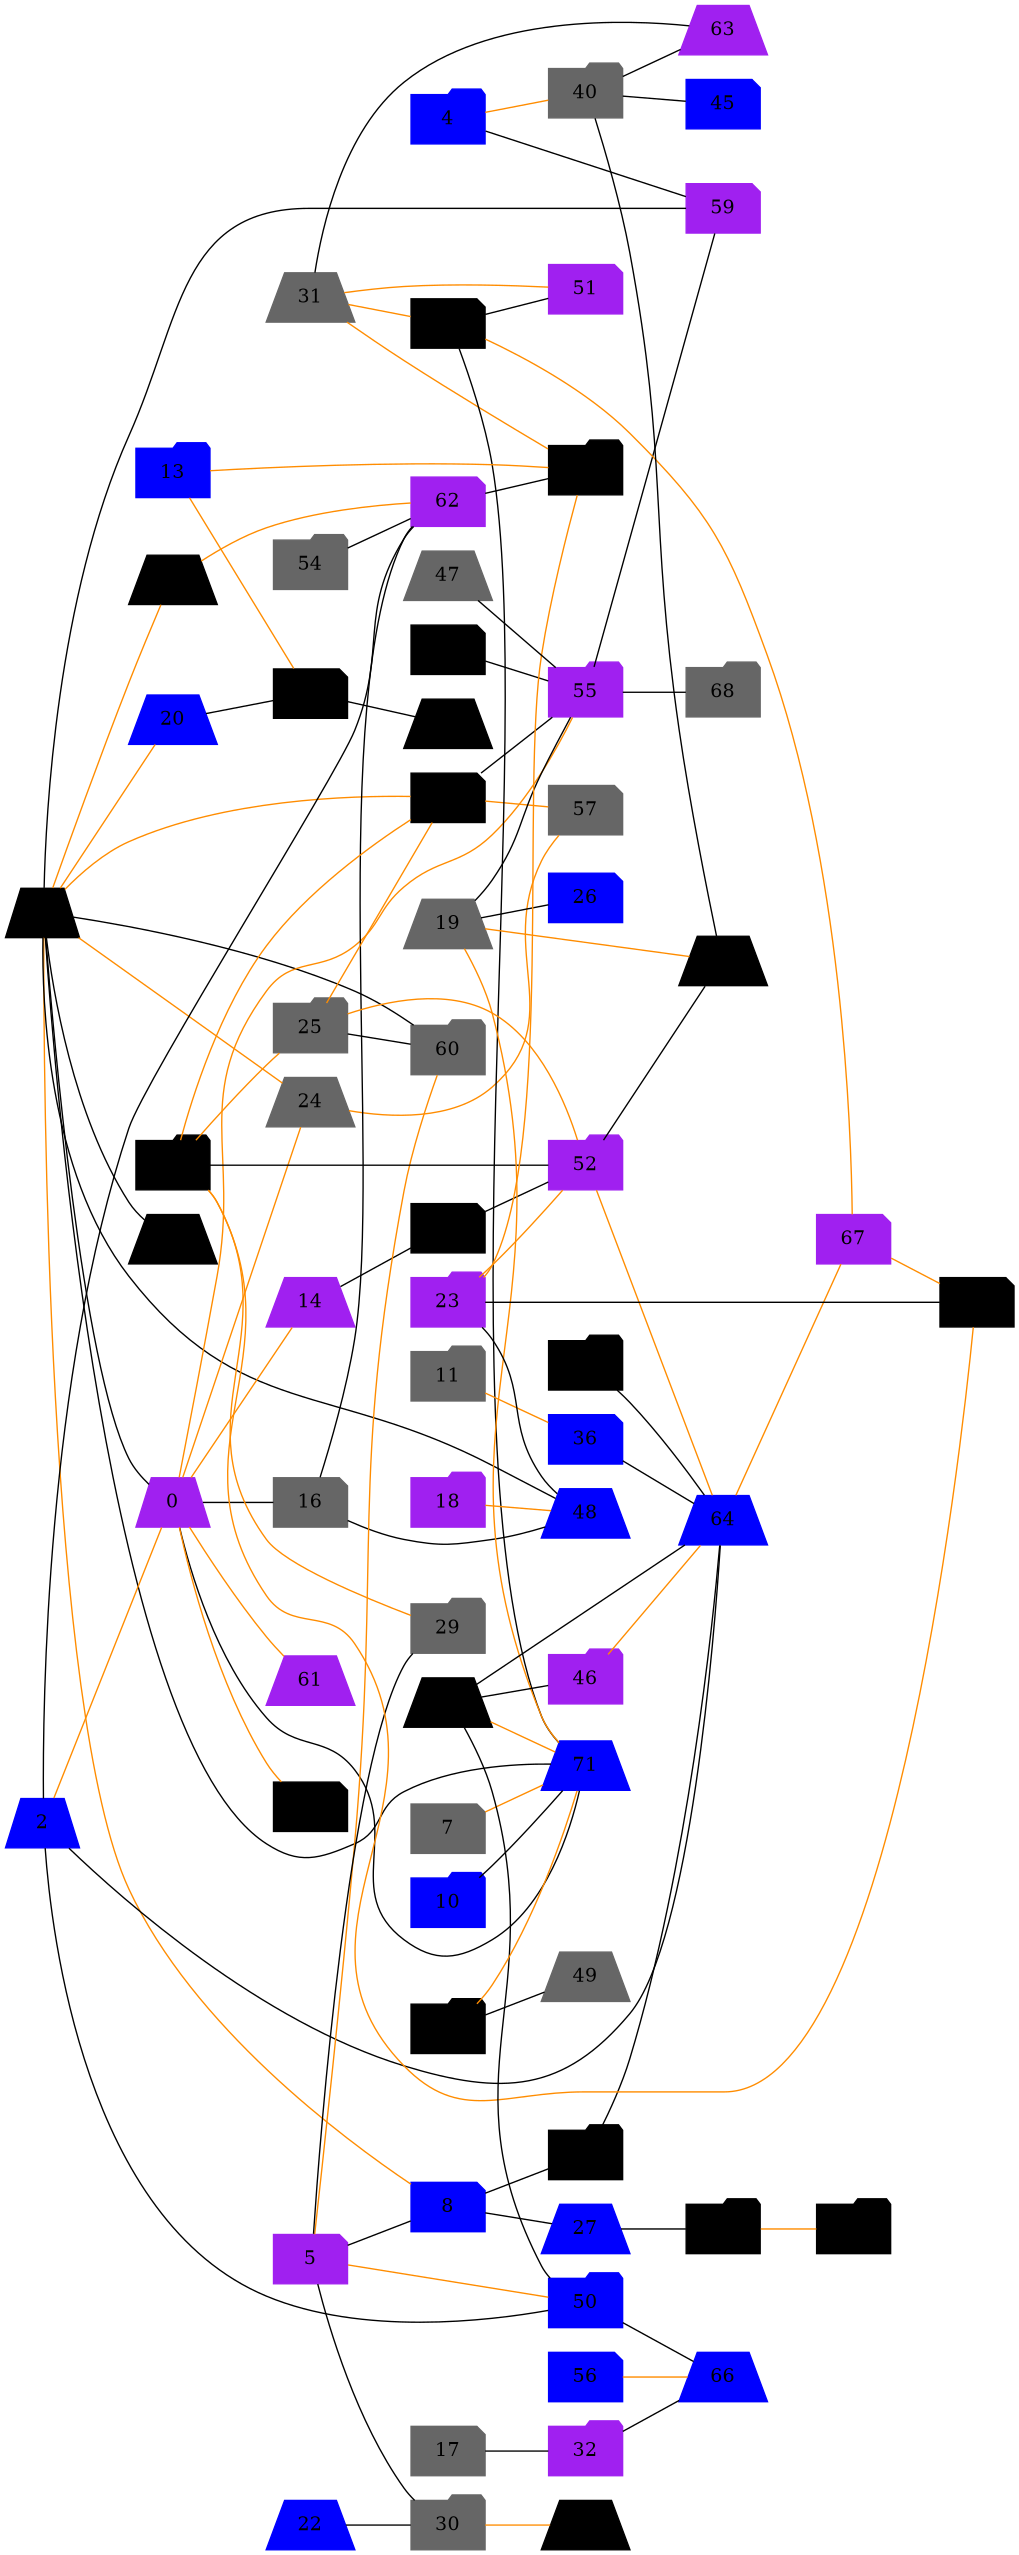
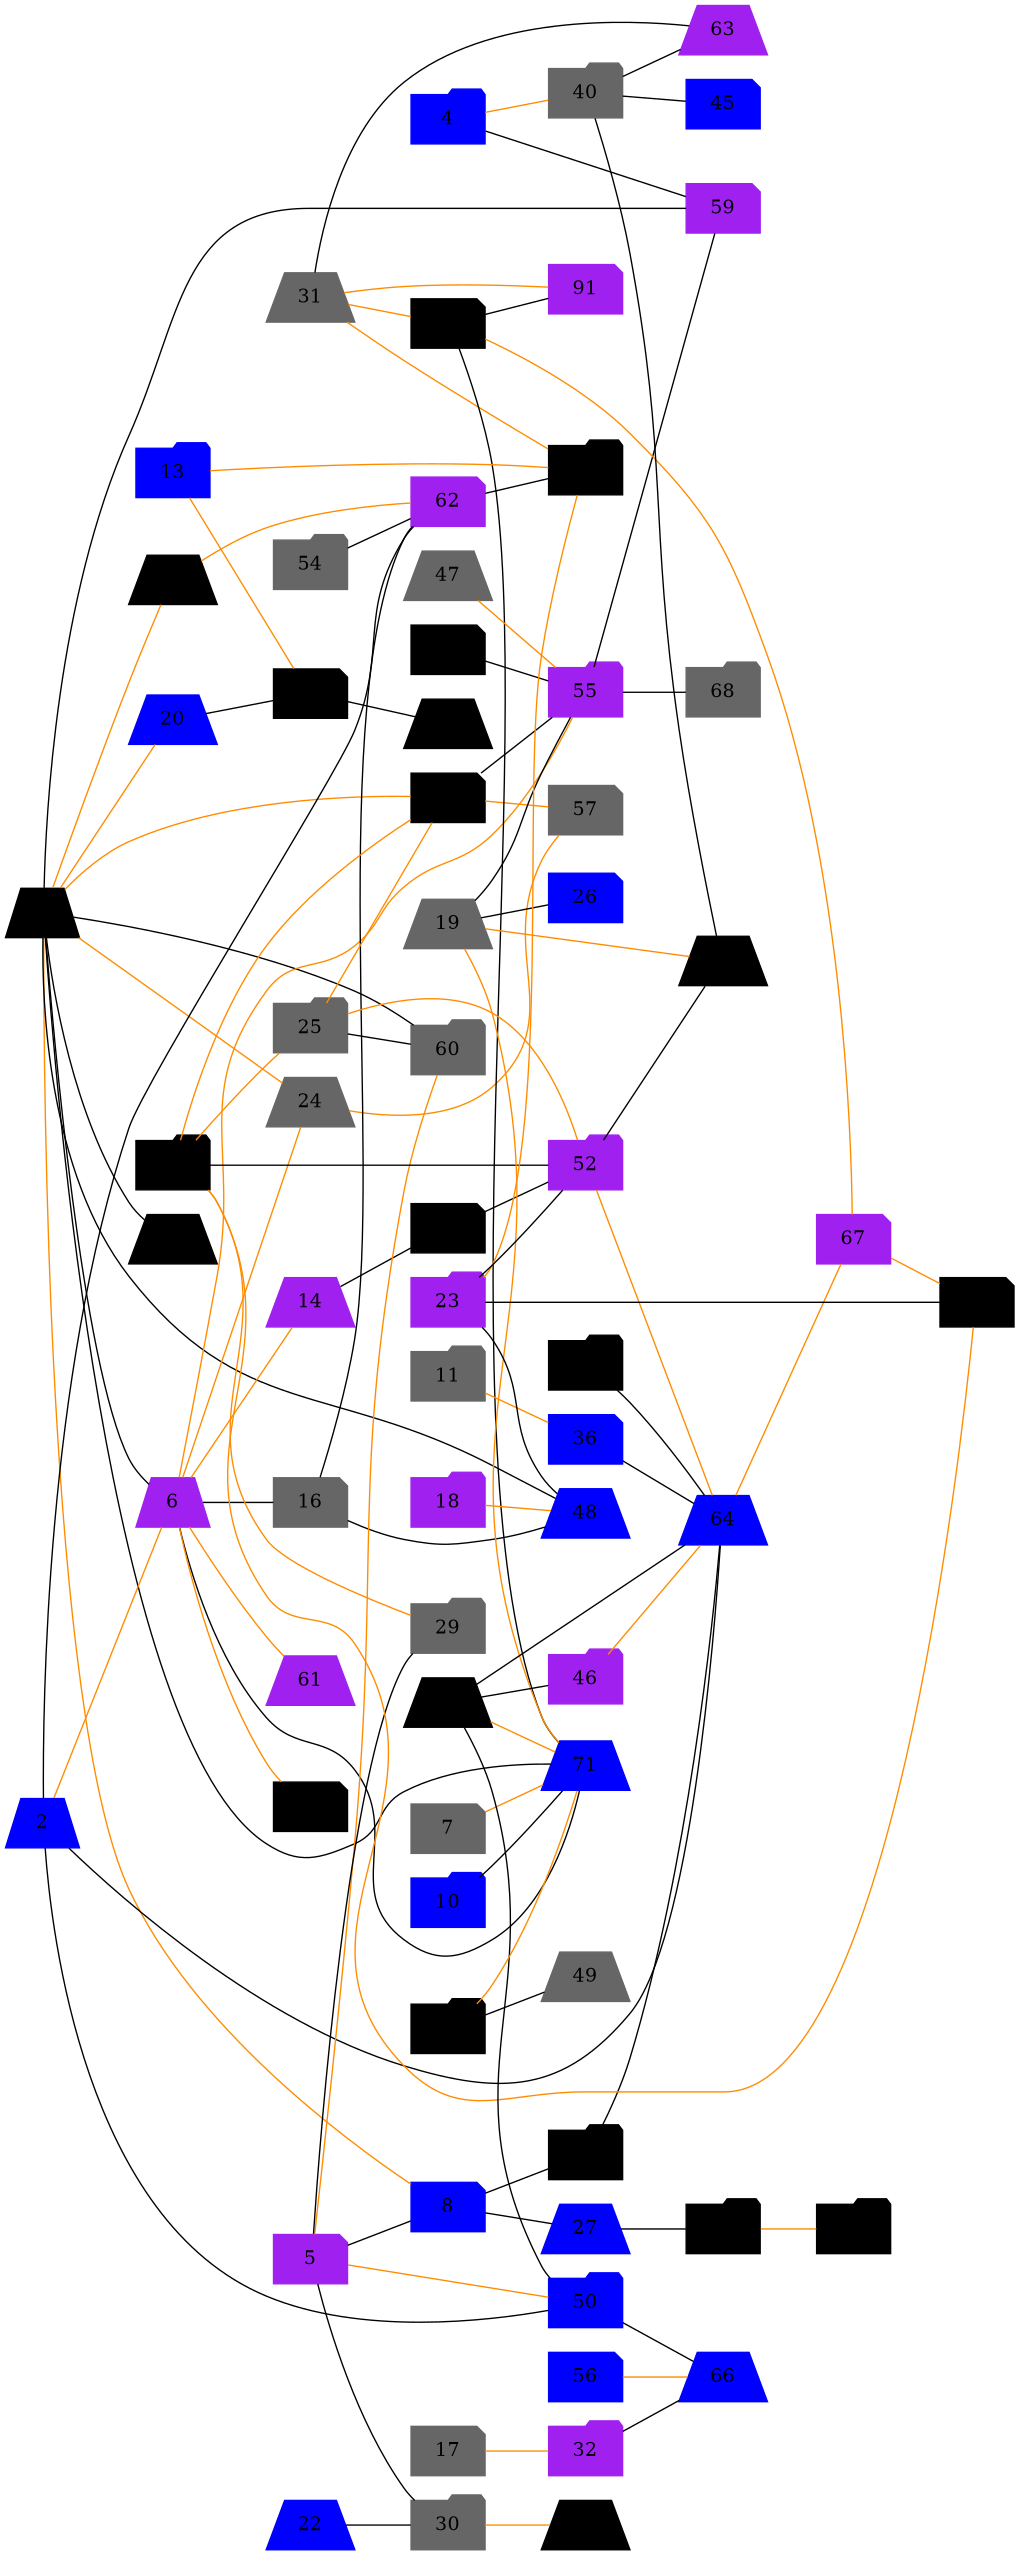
(586, 289) -> (586, 289)
(517, 634) -> (517, 634)
(524, 1233) -> (524, 1233)
(173, 1502) -> (173, 1502)
(517, 2451) -> (517, 2451)
